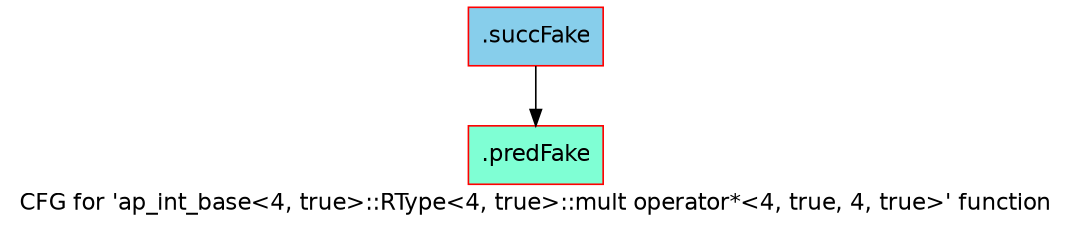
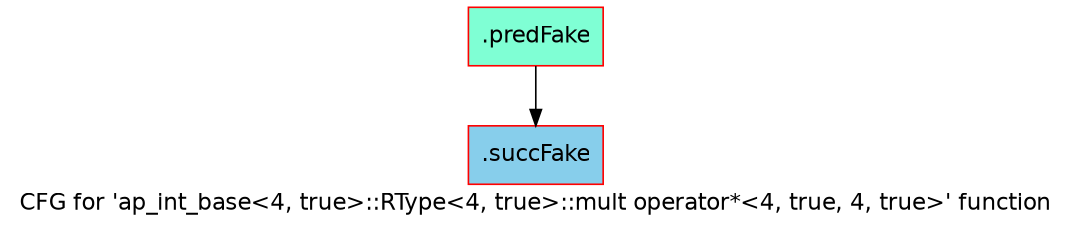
(536, 88) -> (536, 88)
